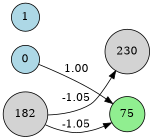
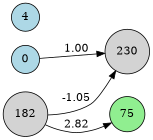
(25, 17) -> (25, 17)
(73, 80) -> (68, 56)
(76, 125) -> (76, 125)
